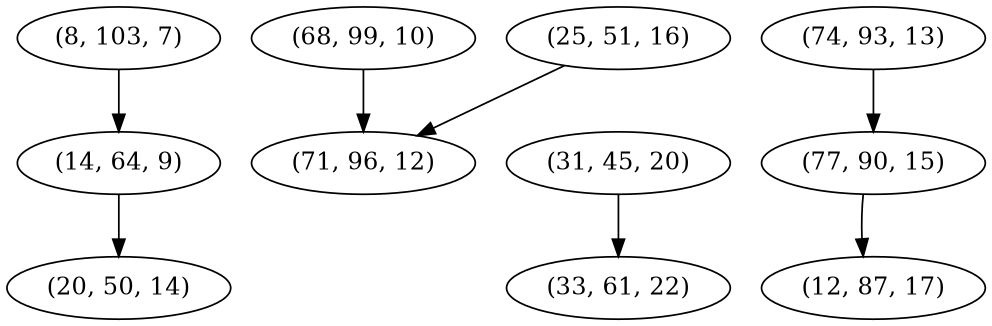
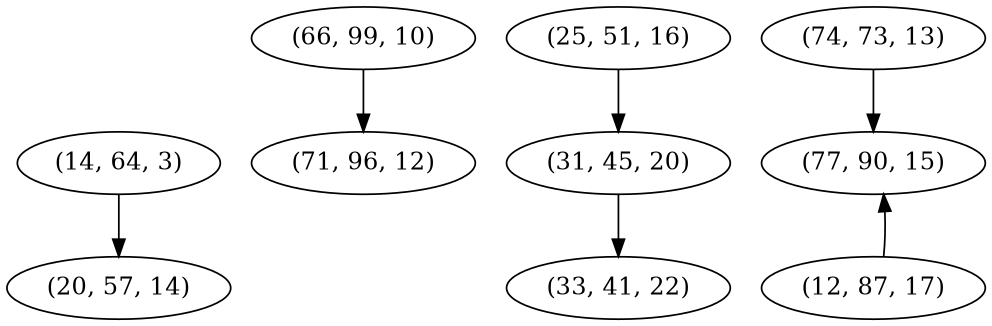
(119, 38) -> none
(363, 38) -> (363, 38)
(873, 38) -> (873, 38)
(499, 97) -> (618, 92)
(119, 163) -> (119, 163)
(862, 216) -> (885, 234)
(119, 288) -> (119, 288)
(618, 288) -> (618, 288)
